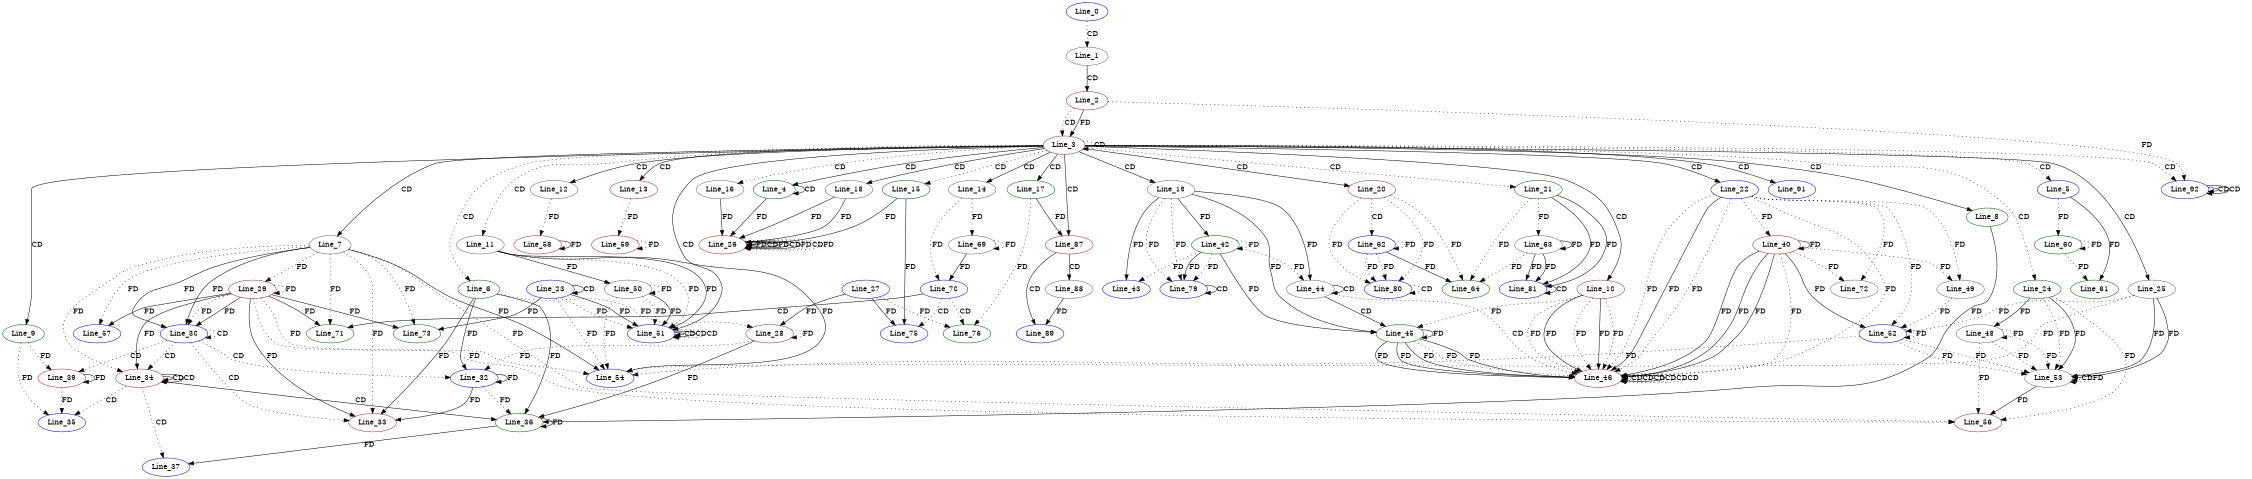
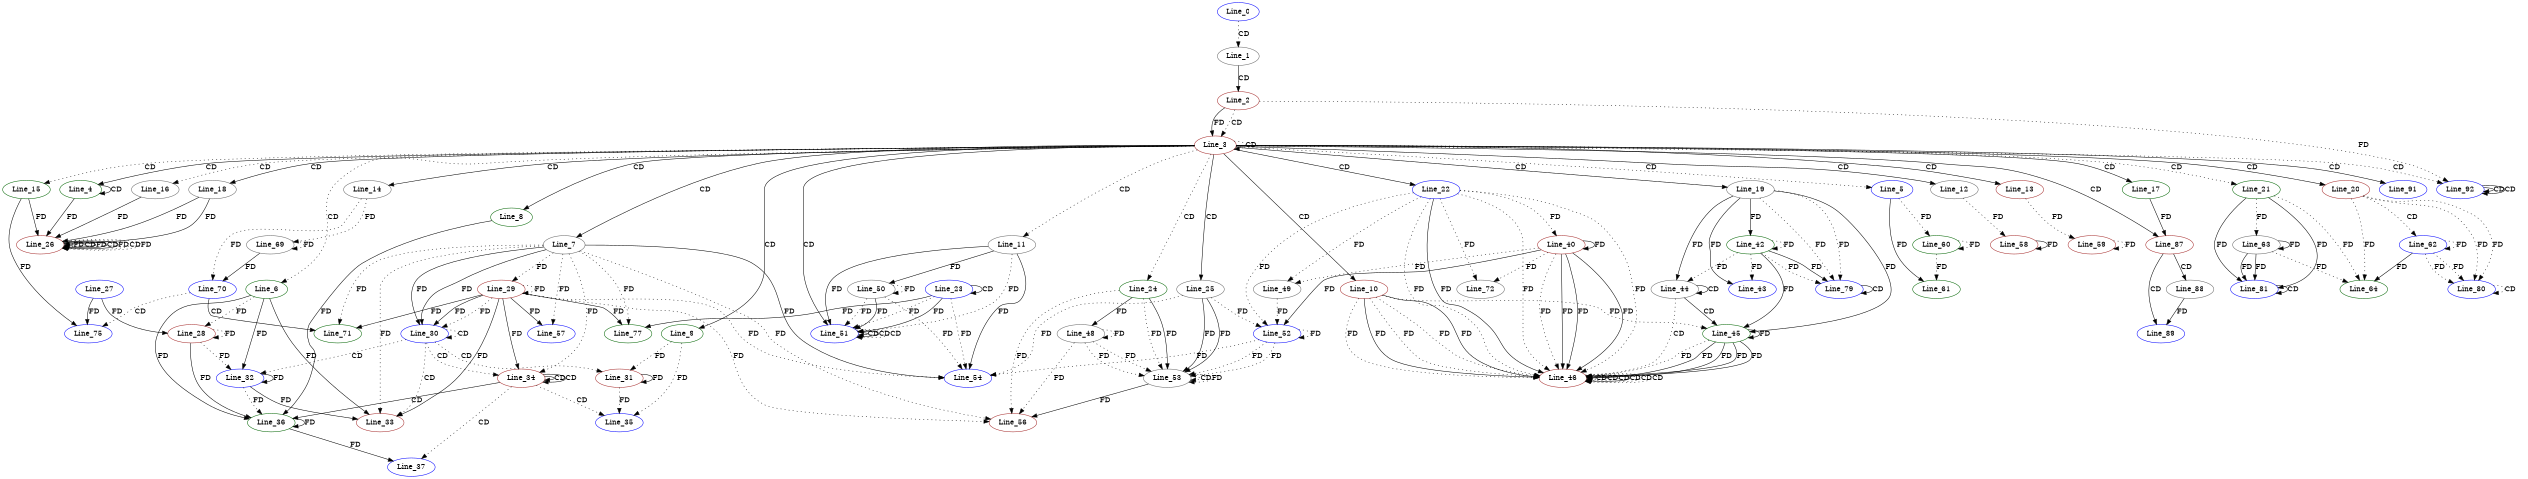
(417, 334) -> (628, 334)
(967, 334) -> none
(62, 378) -> (619, 378)
